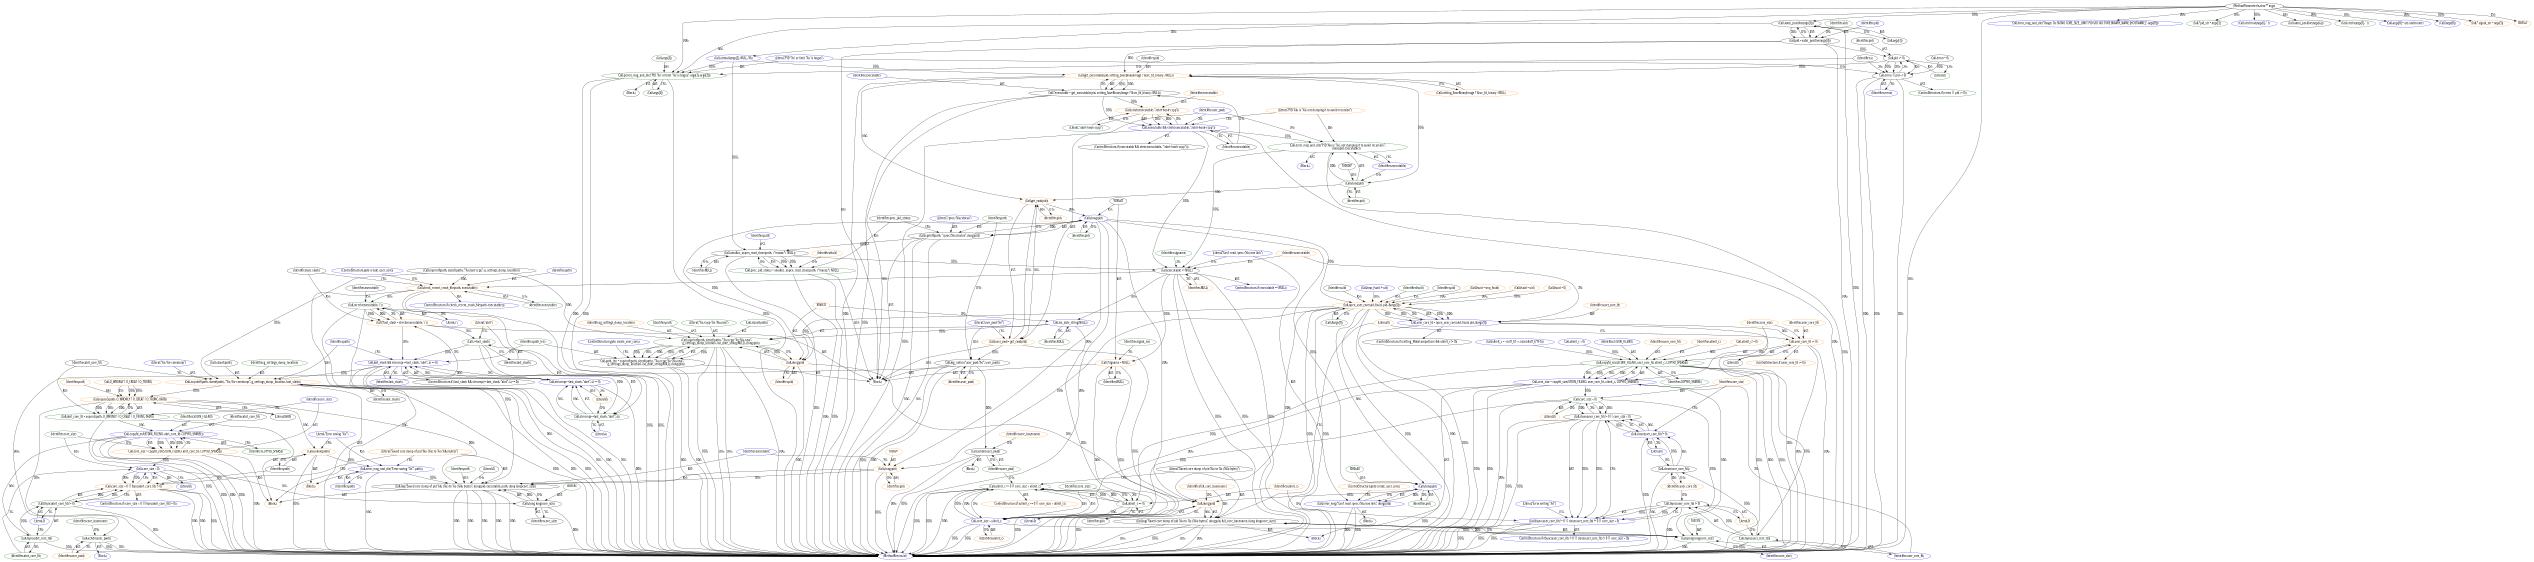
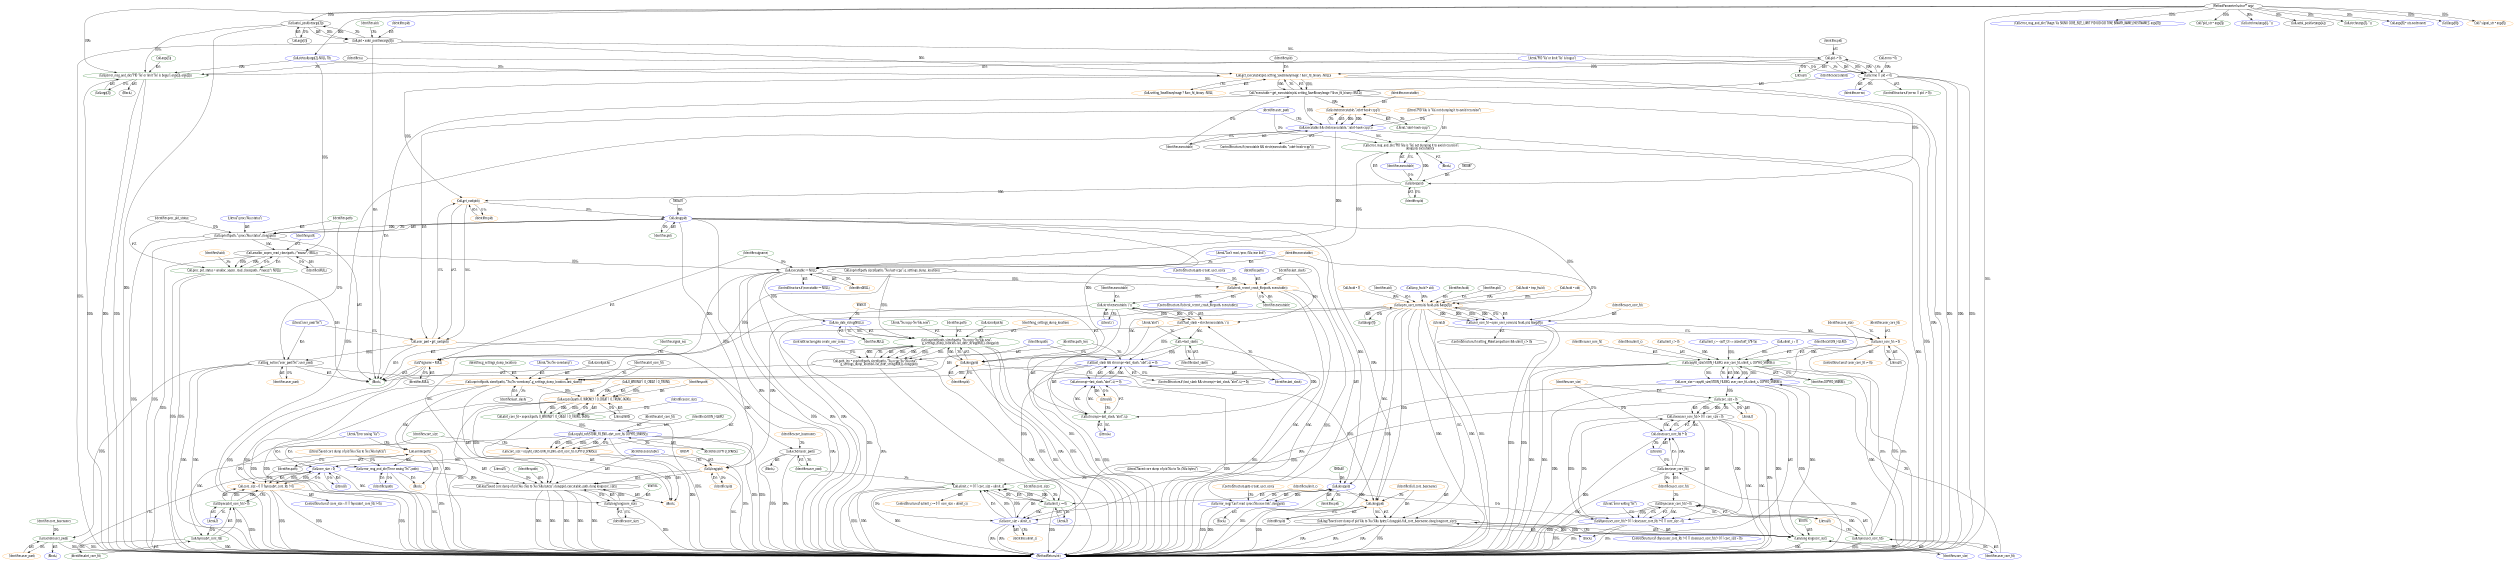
(2286, 15) -> (2279, 15)
(2523, 24) -> none
(1117, 281) -> (593, 308)
